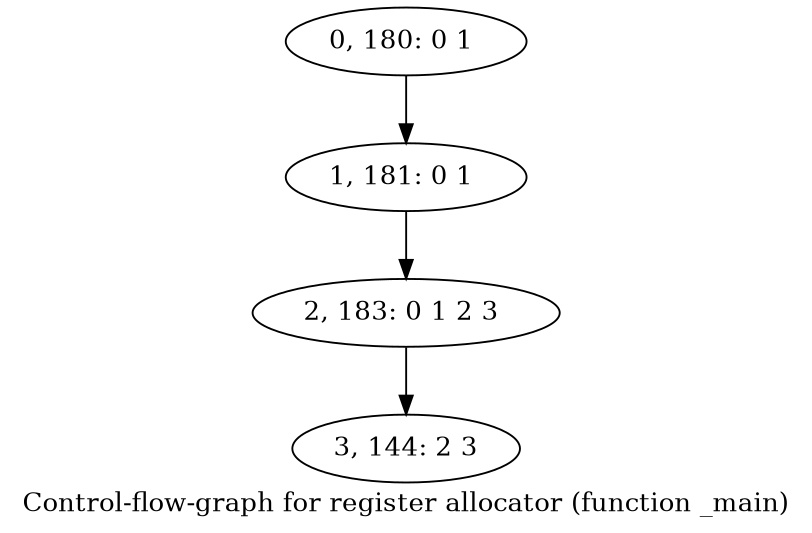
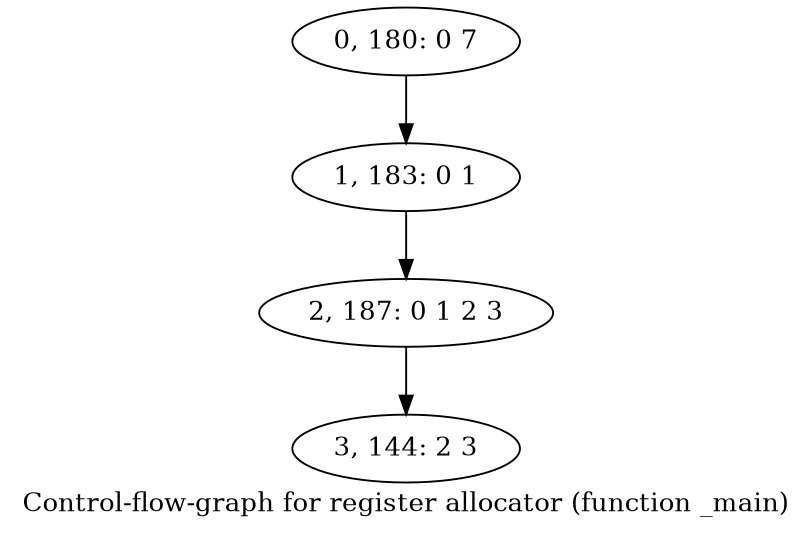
(406, 41) -> (406, 41)
(406, 177) -> (406, 177)
(406, 313) -> (406, 313)
